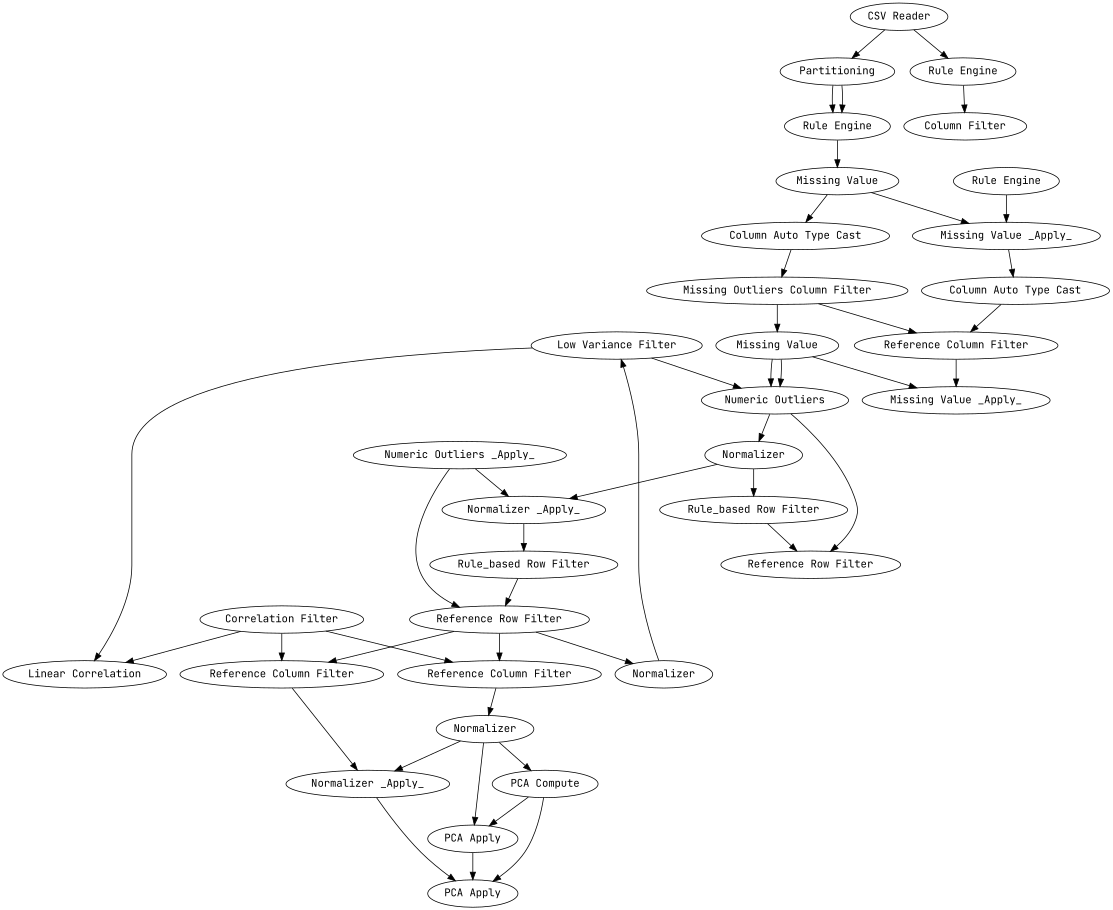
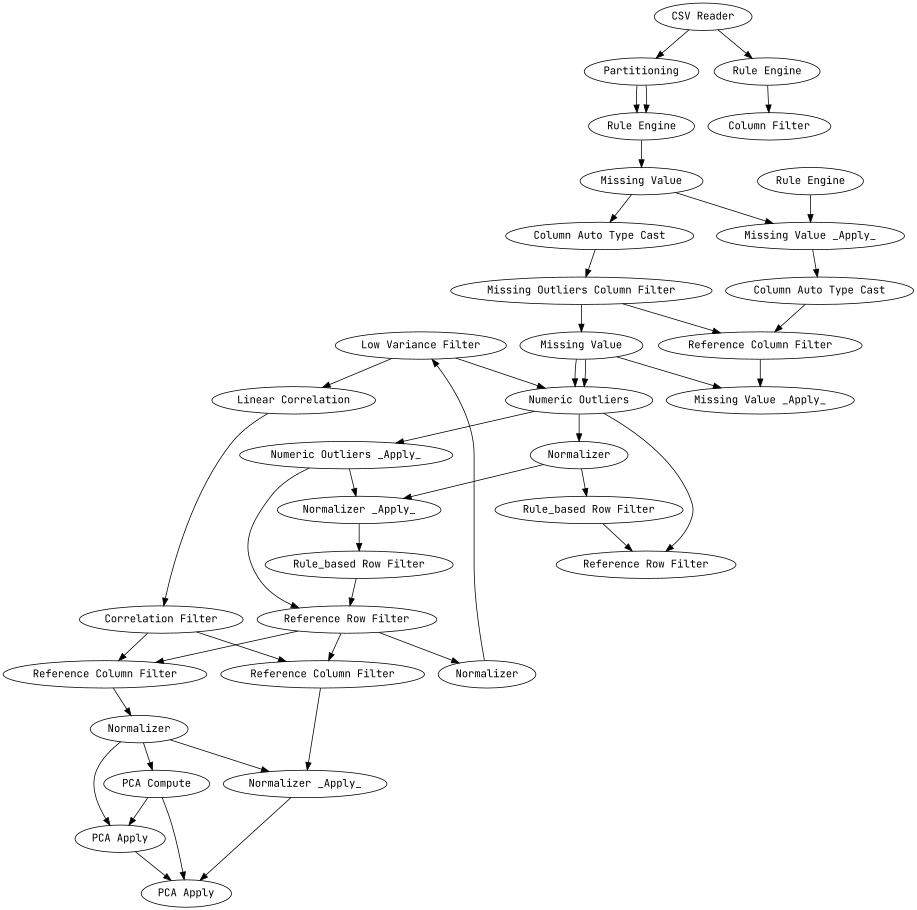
none -> (476, 425)
(187, 646) -> (200, 496)
